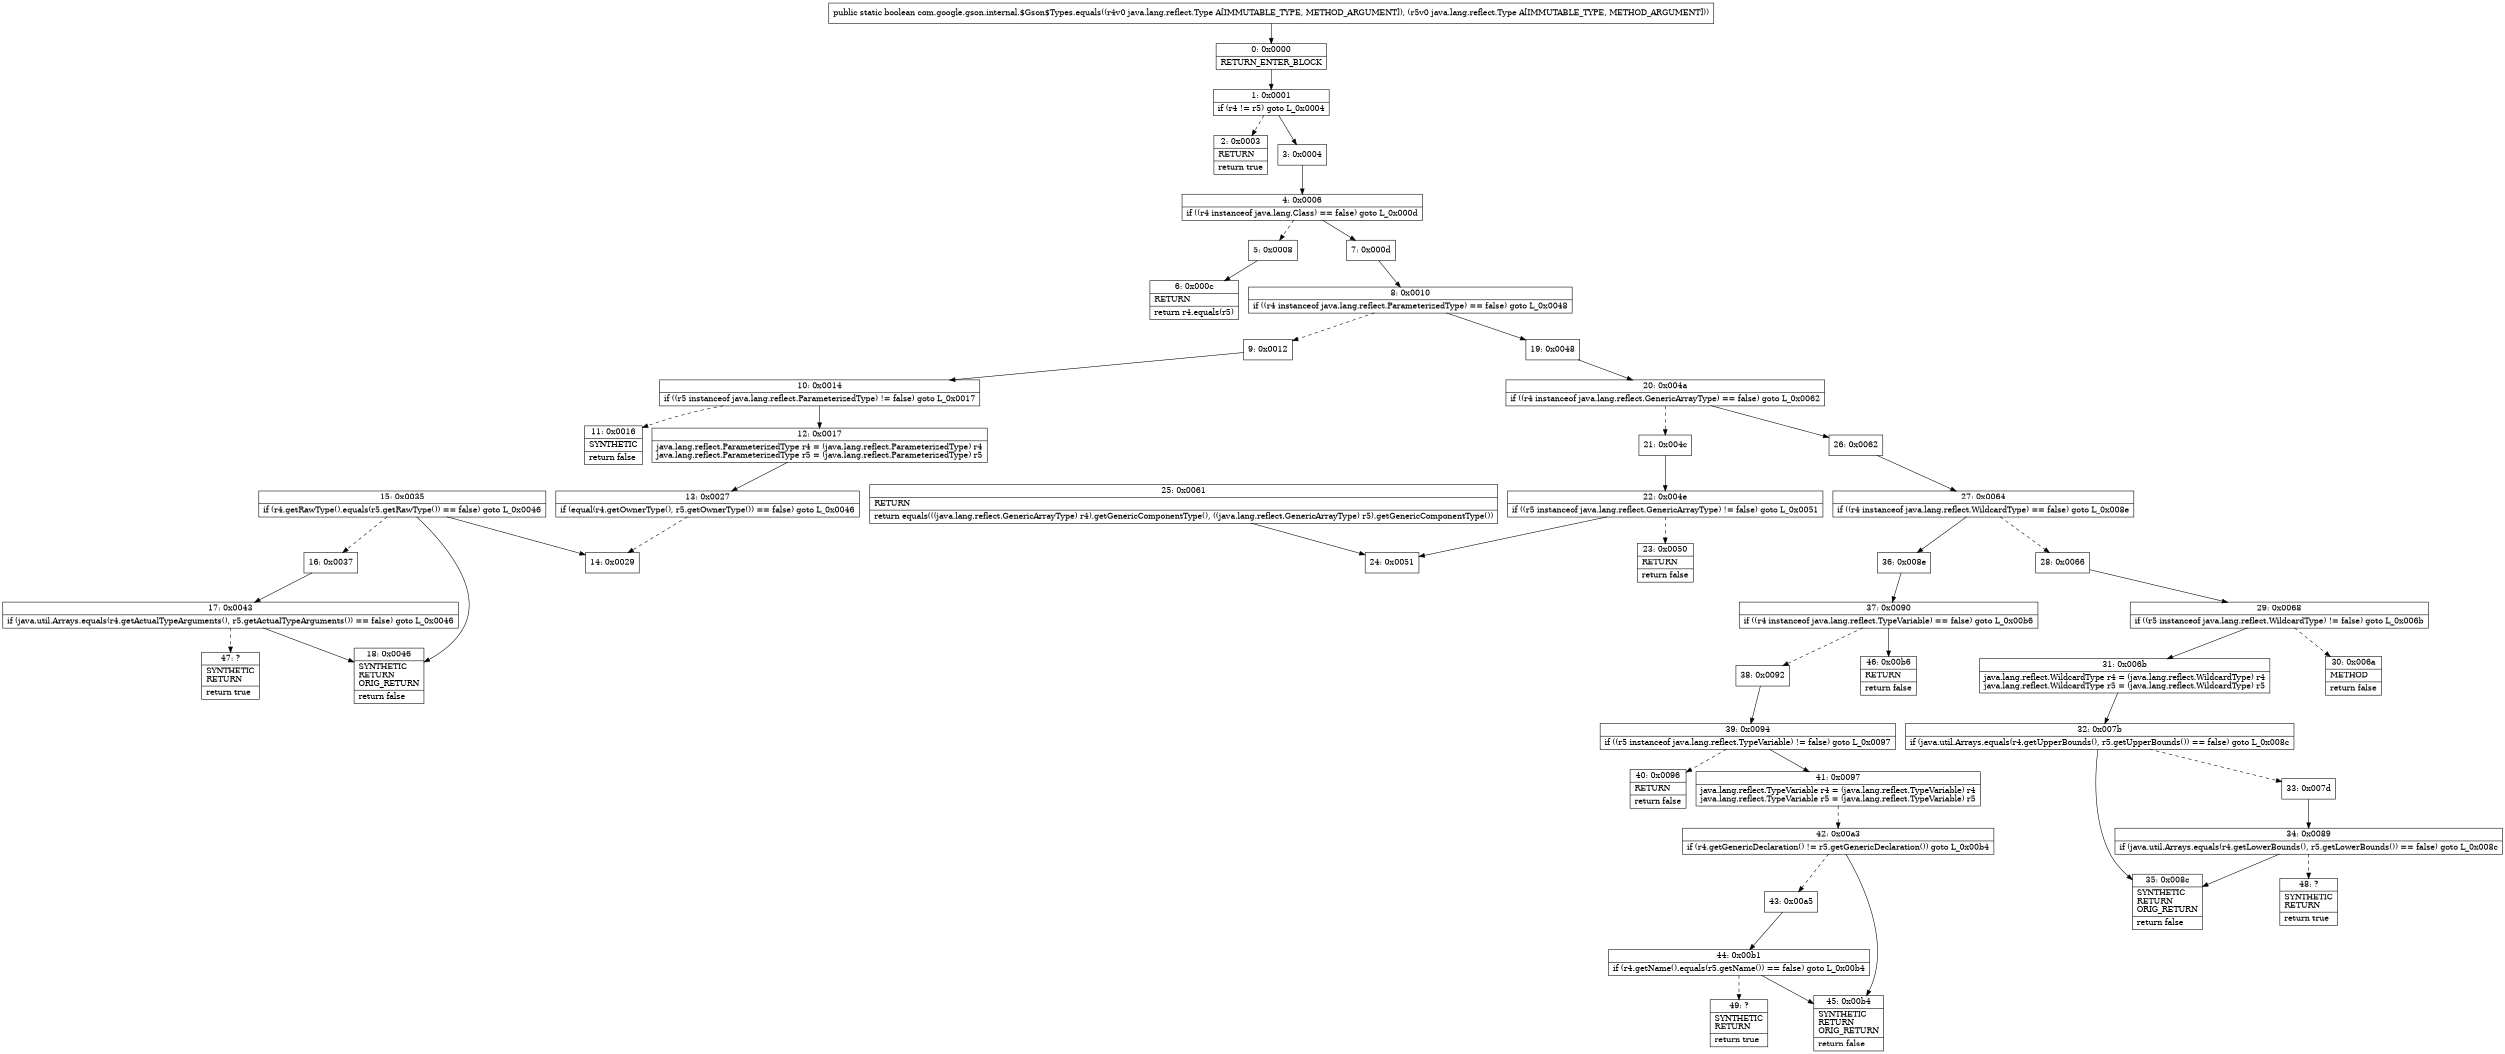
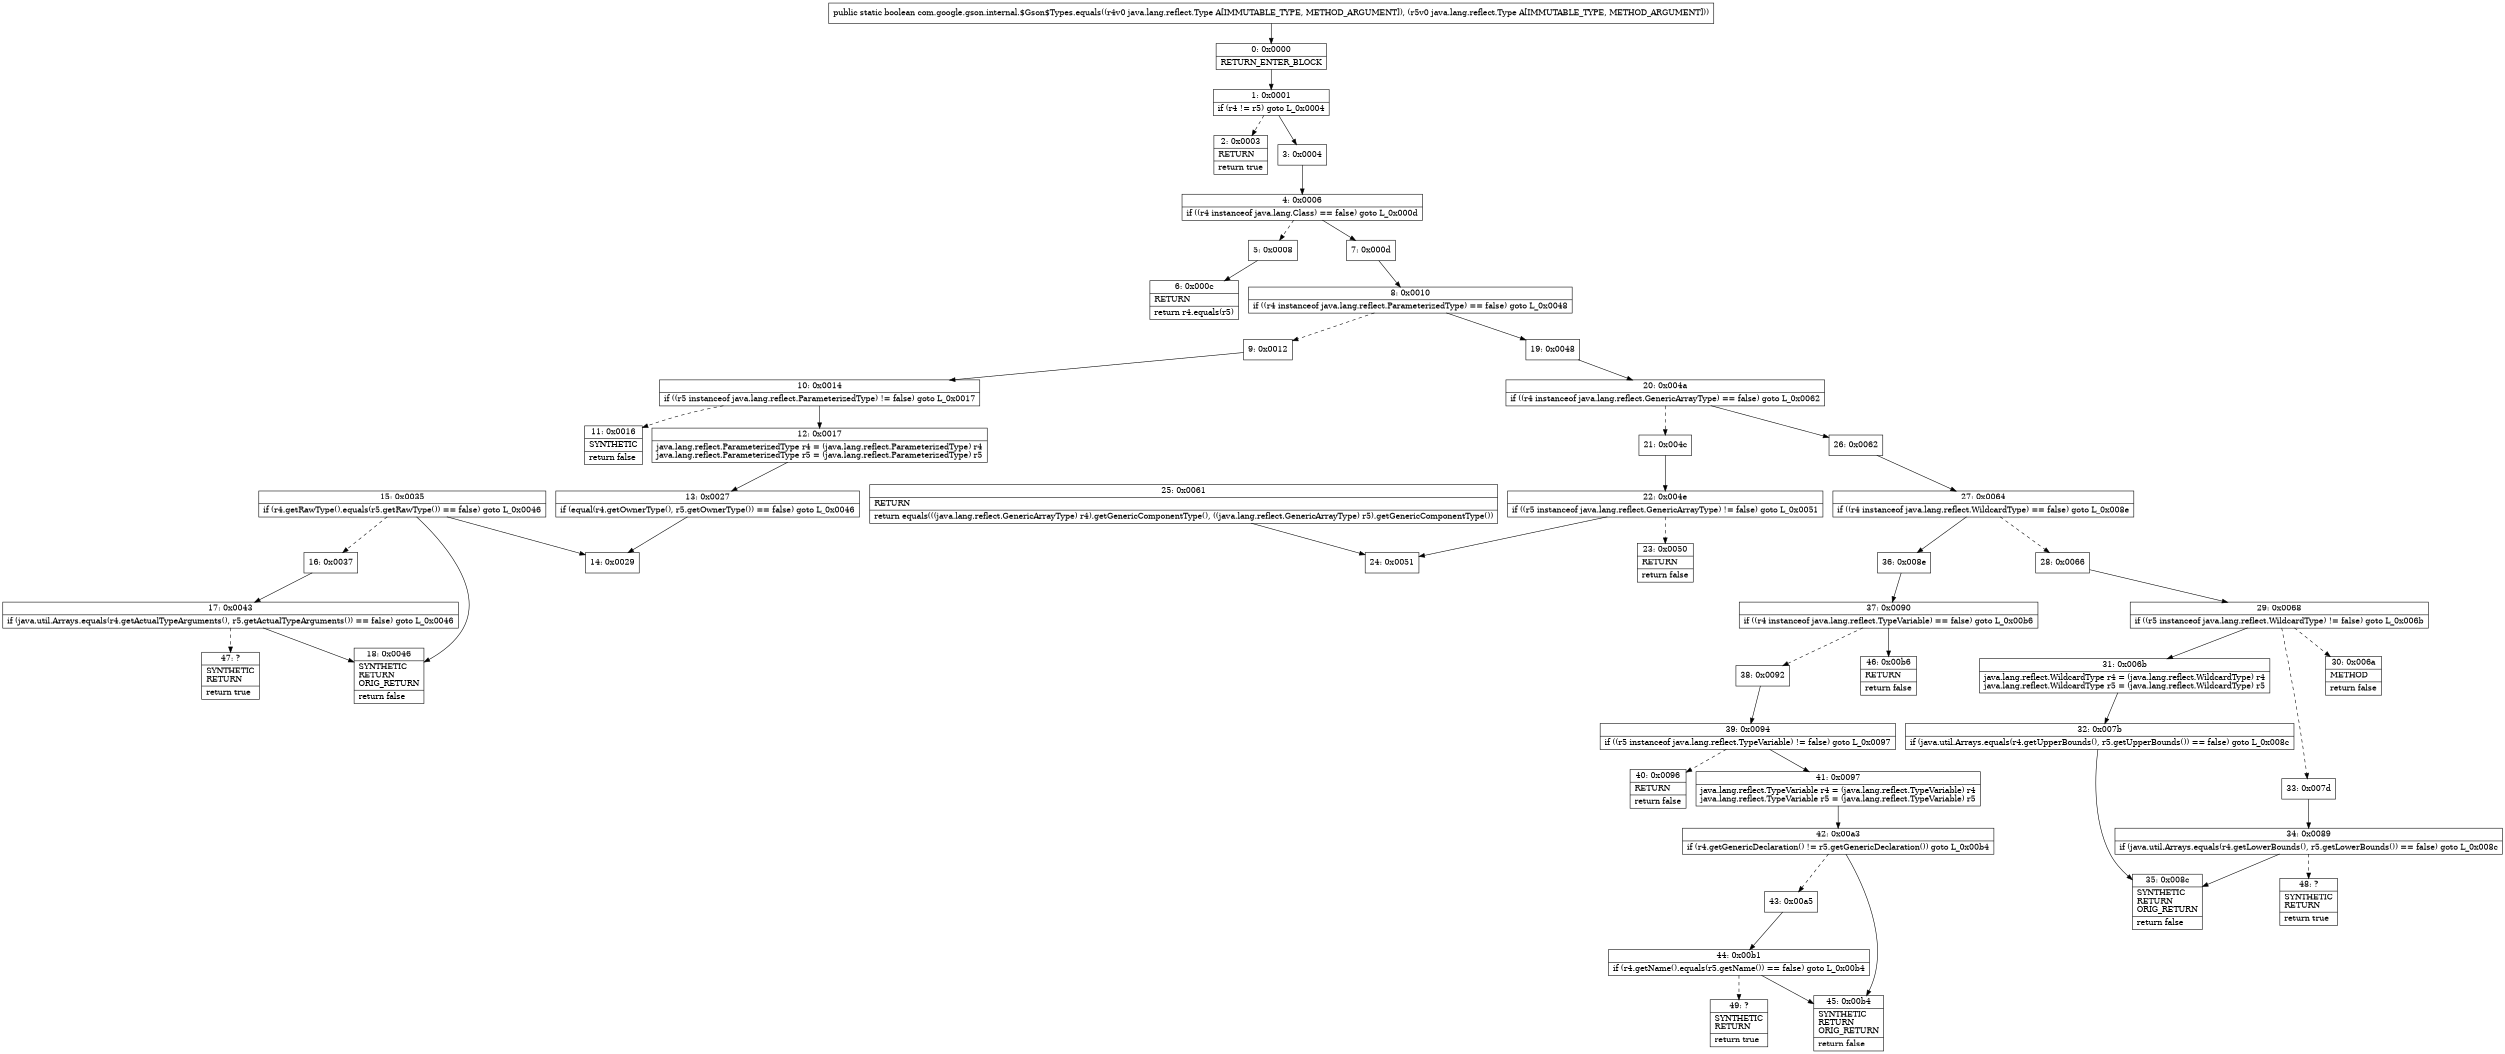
(660, 533) -> (660, 533)
(2213, 765) -> (2295, 700)
(1838, 814) -> (1838, 814)
